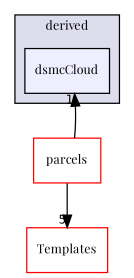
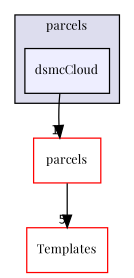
(67, 27) -> (67, 27)
(76, 122) -> (59, 111)
